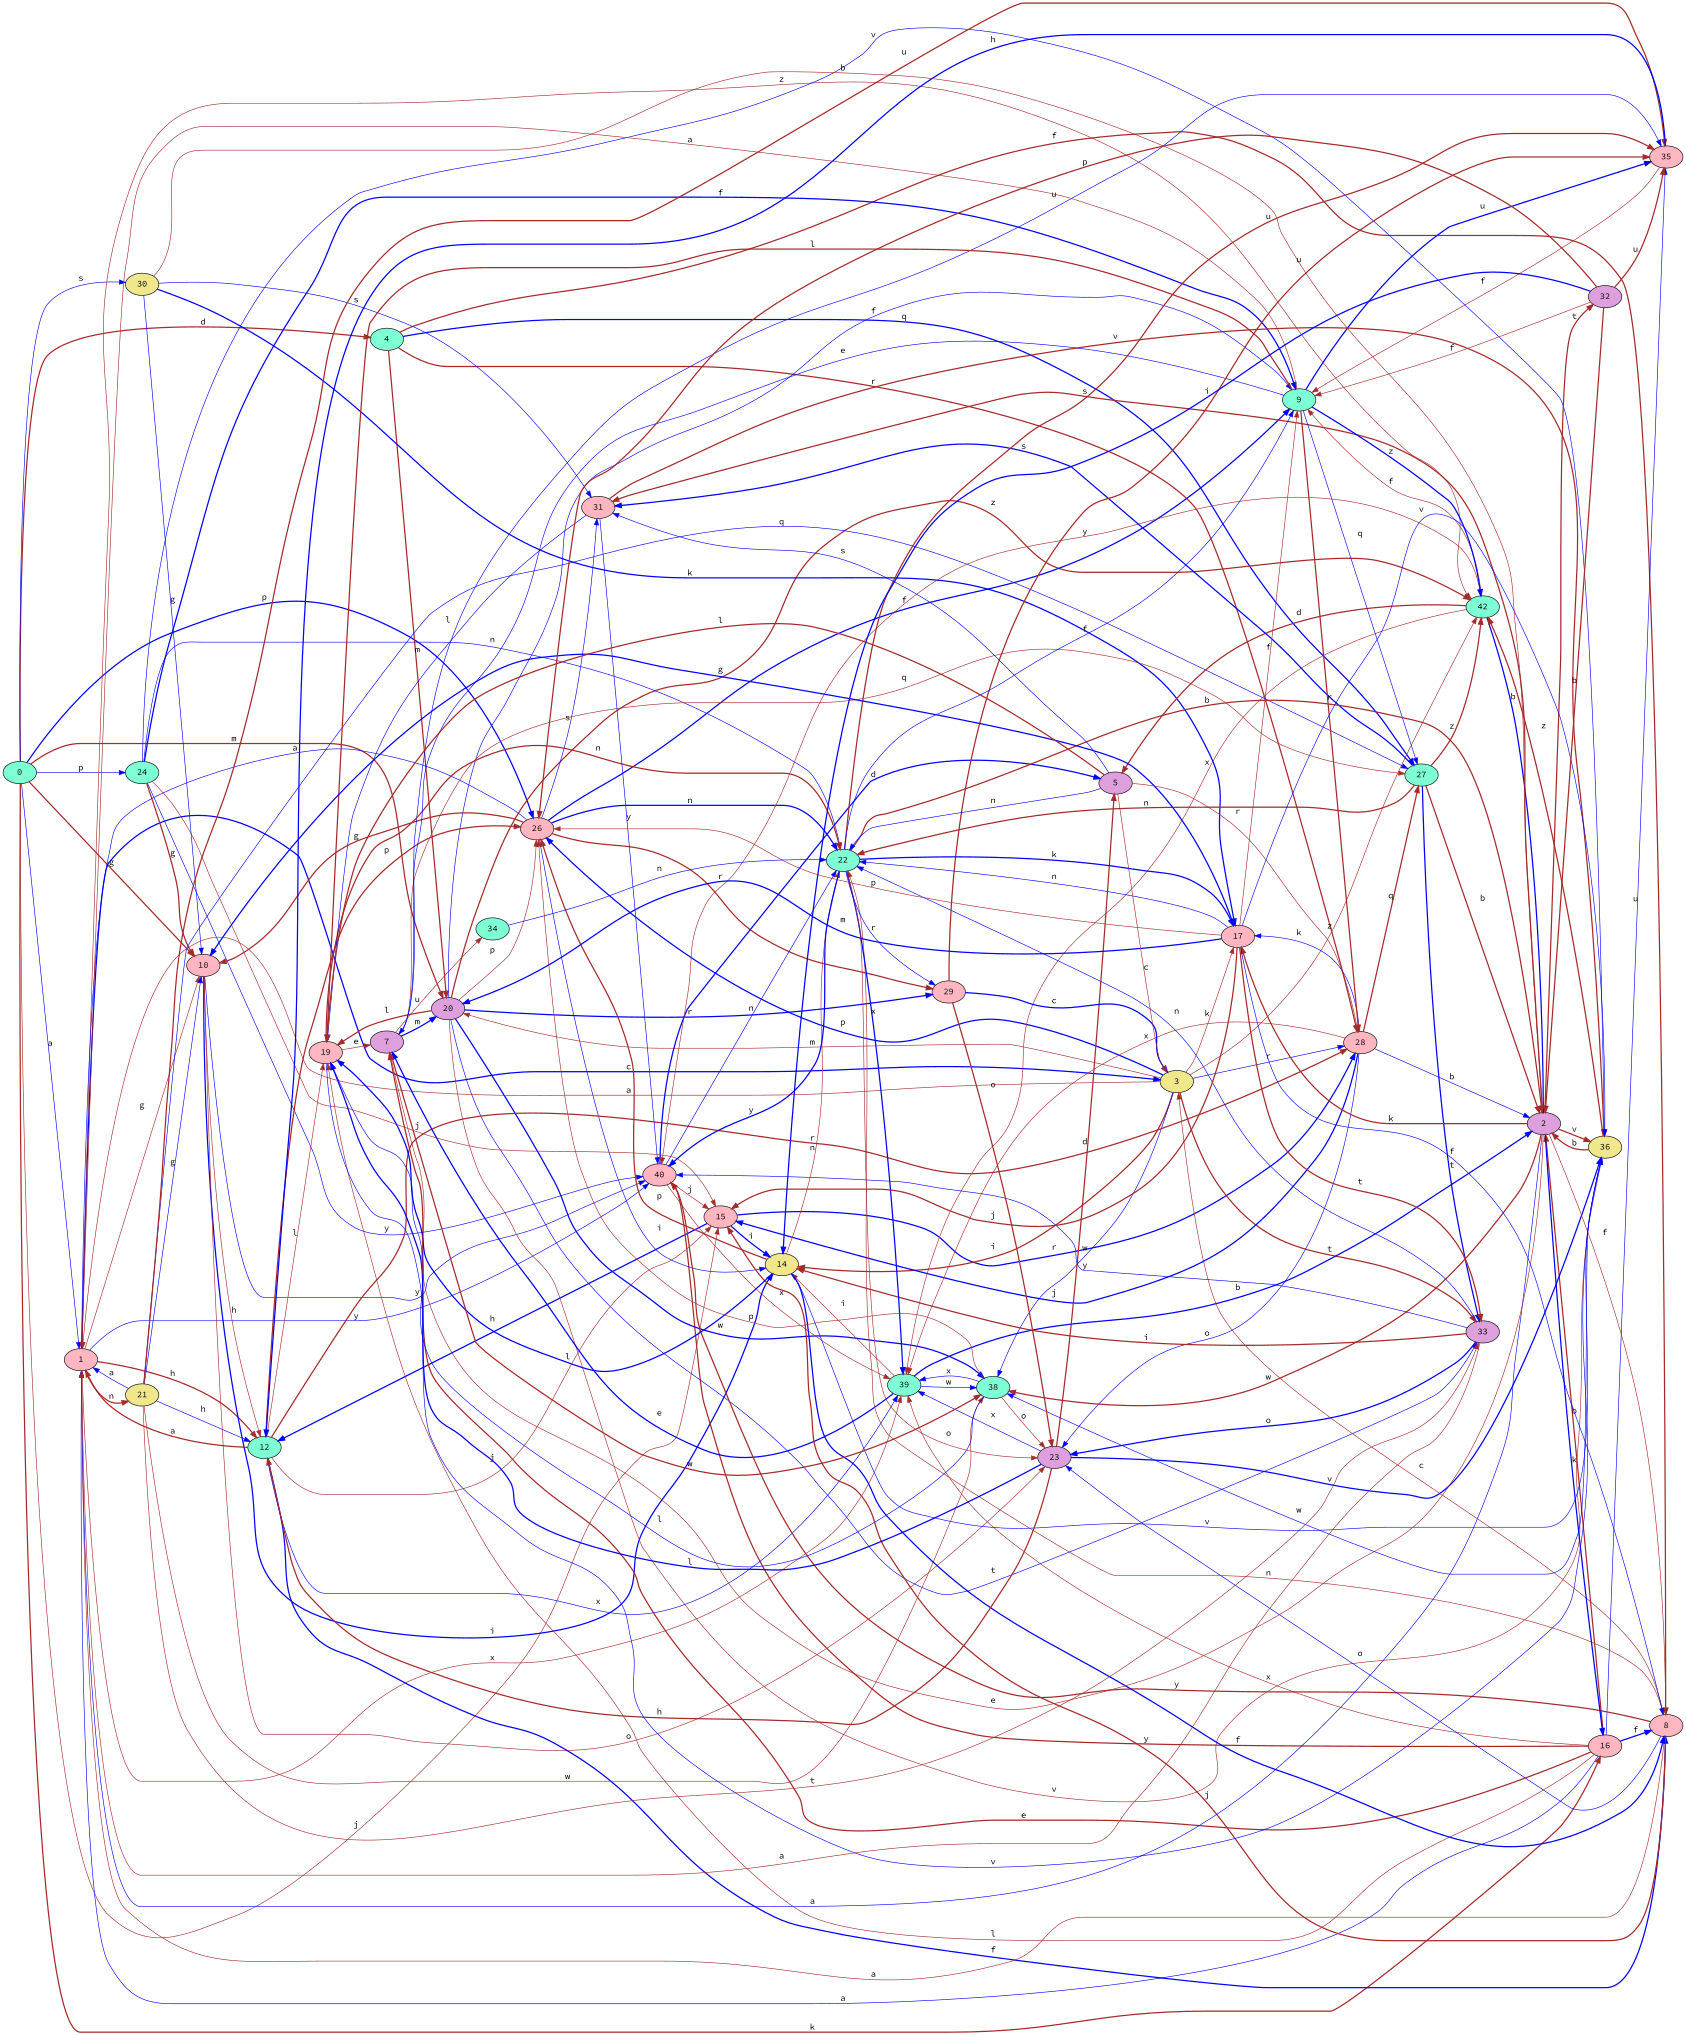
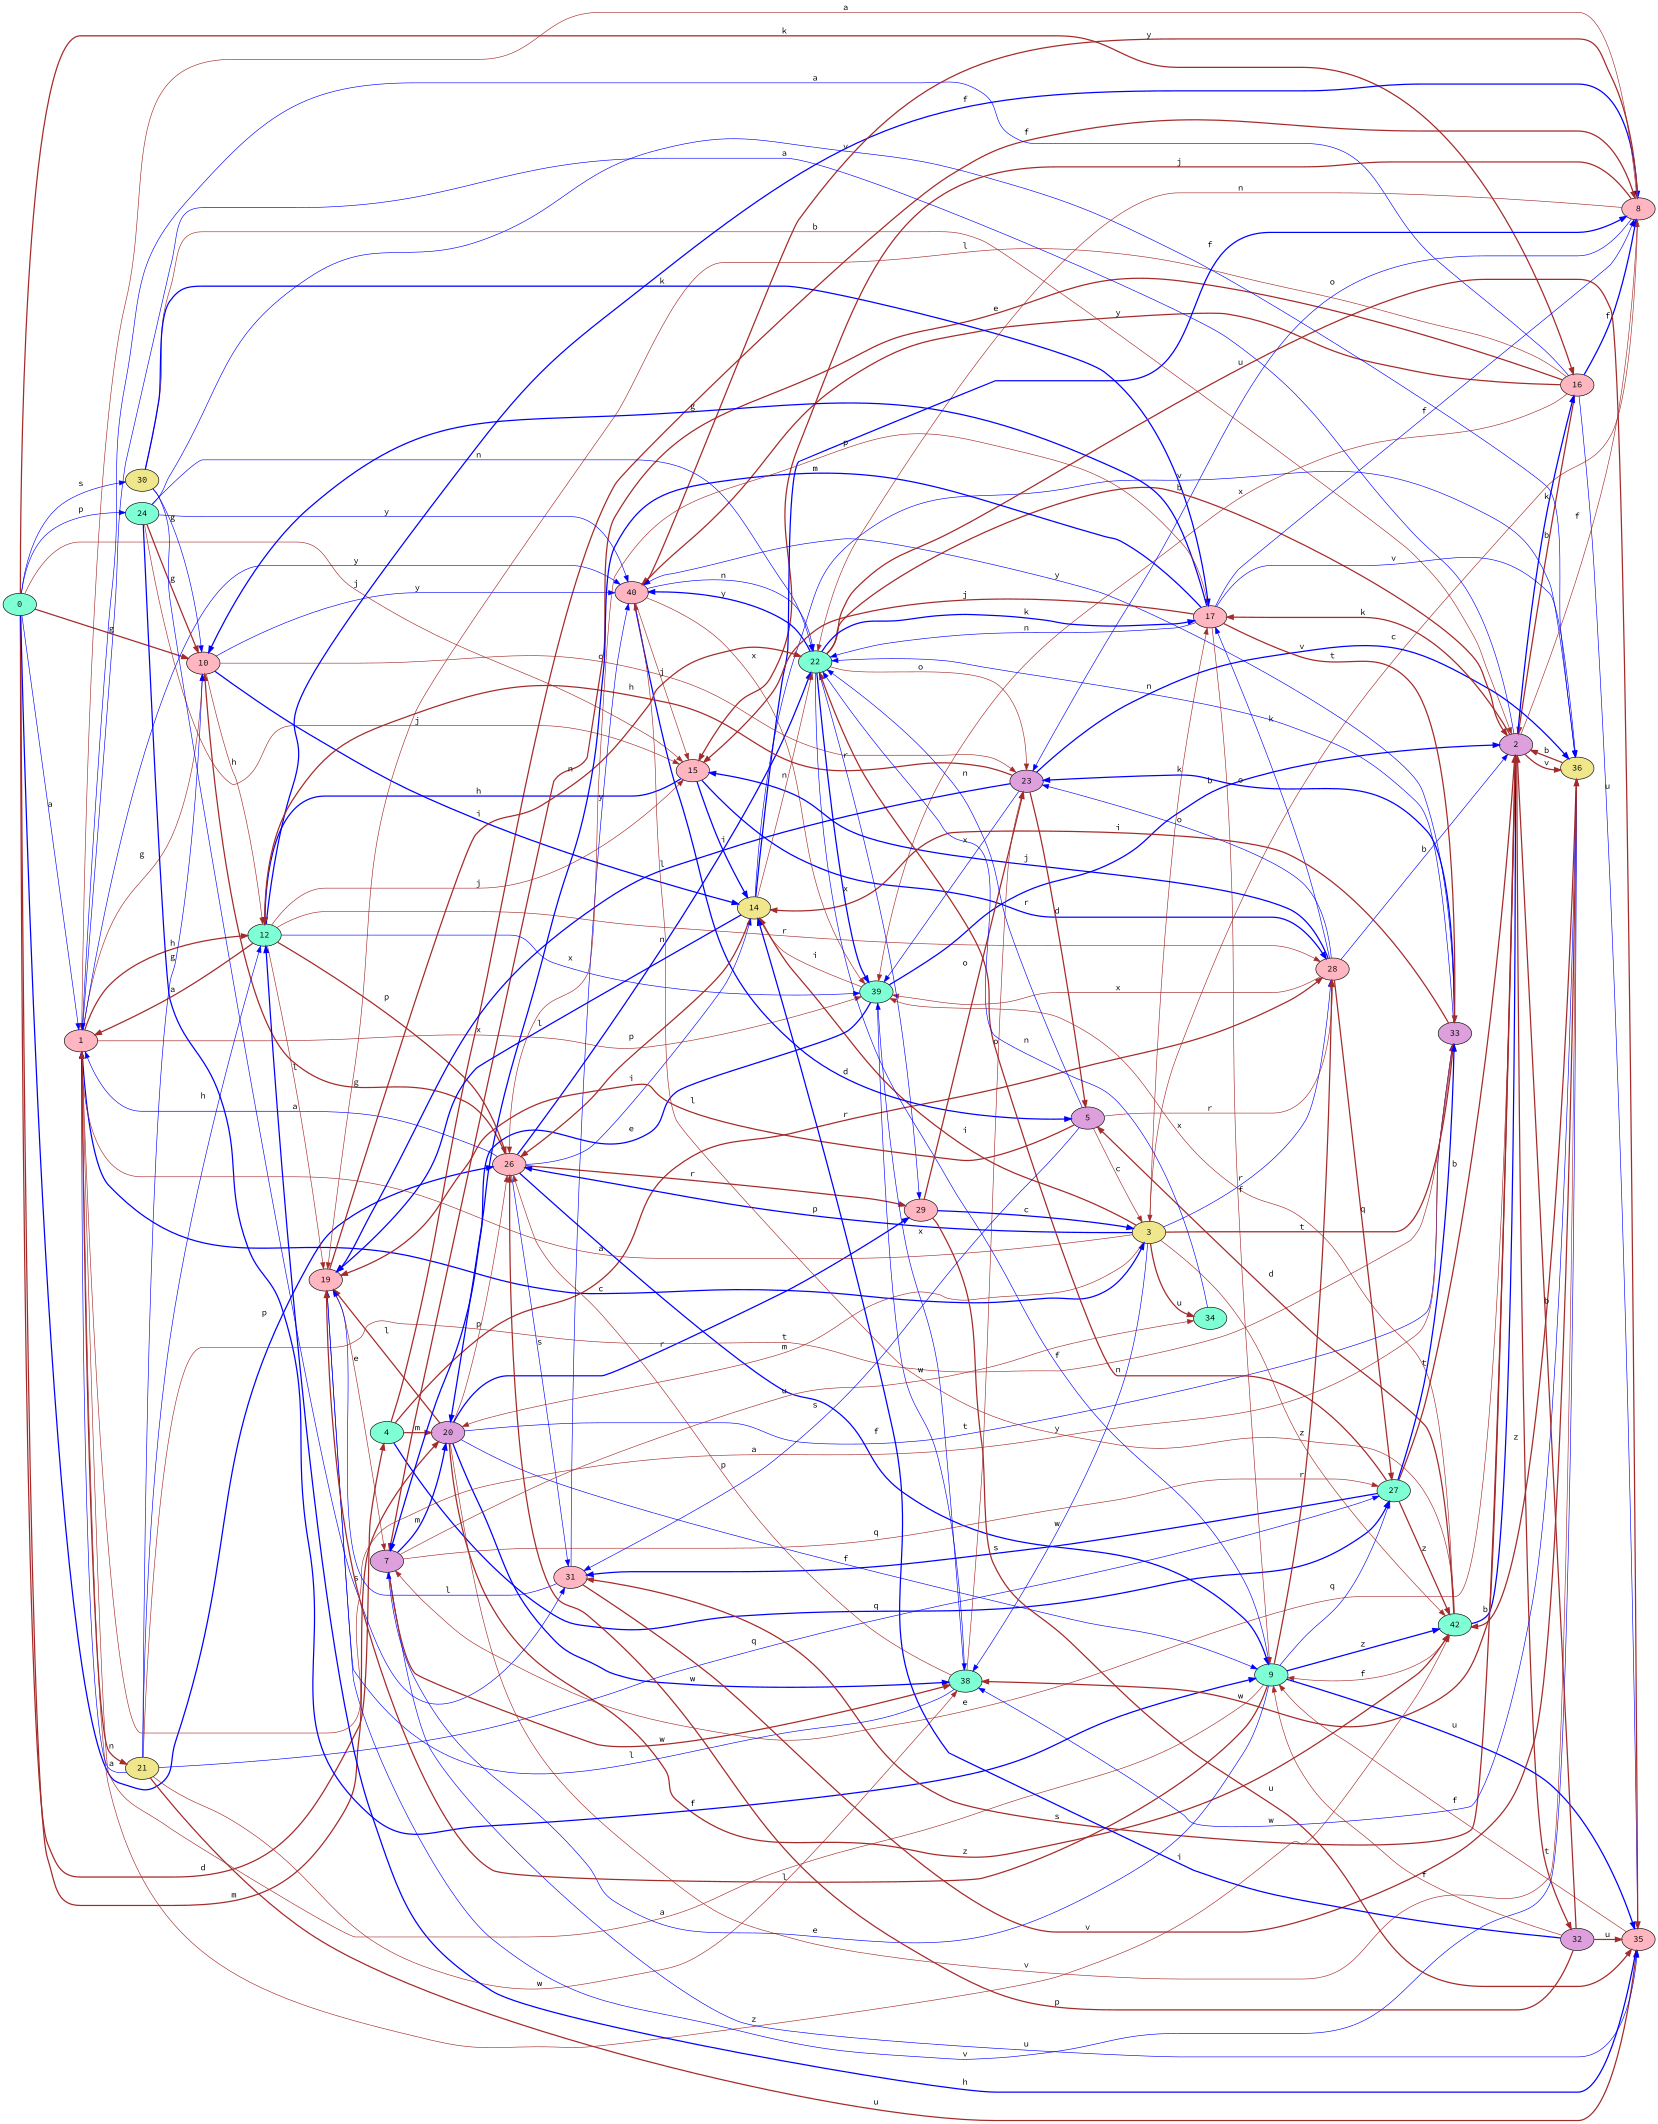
(750, 1135) -> (795, 937)
none -> (1161, 1284)
